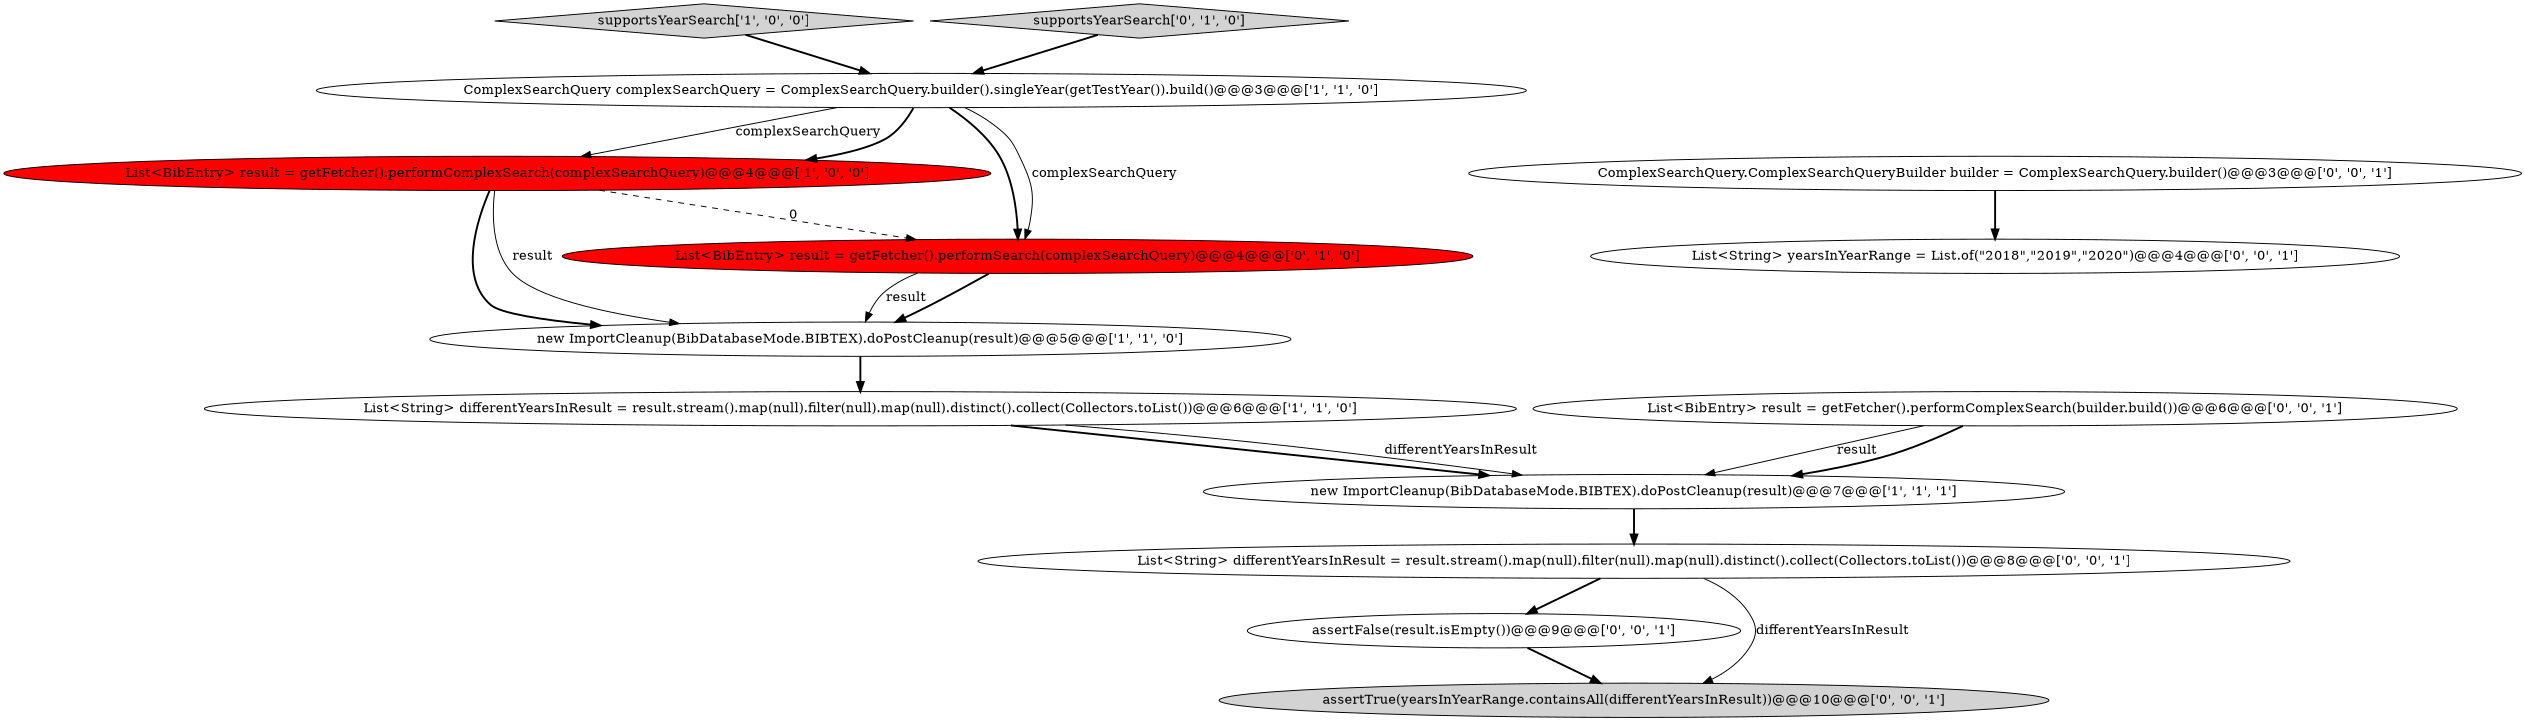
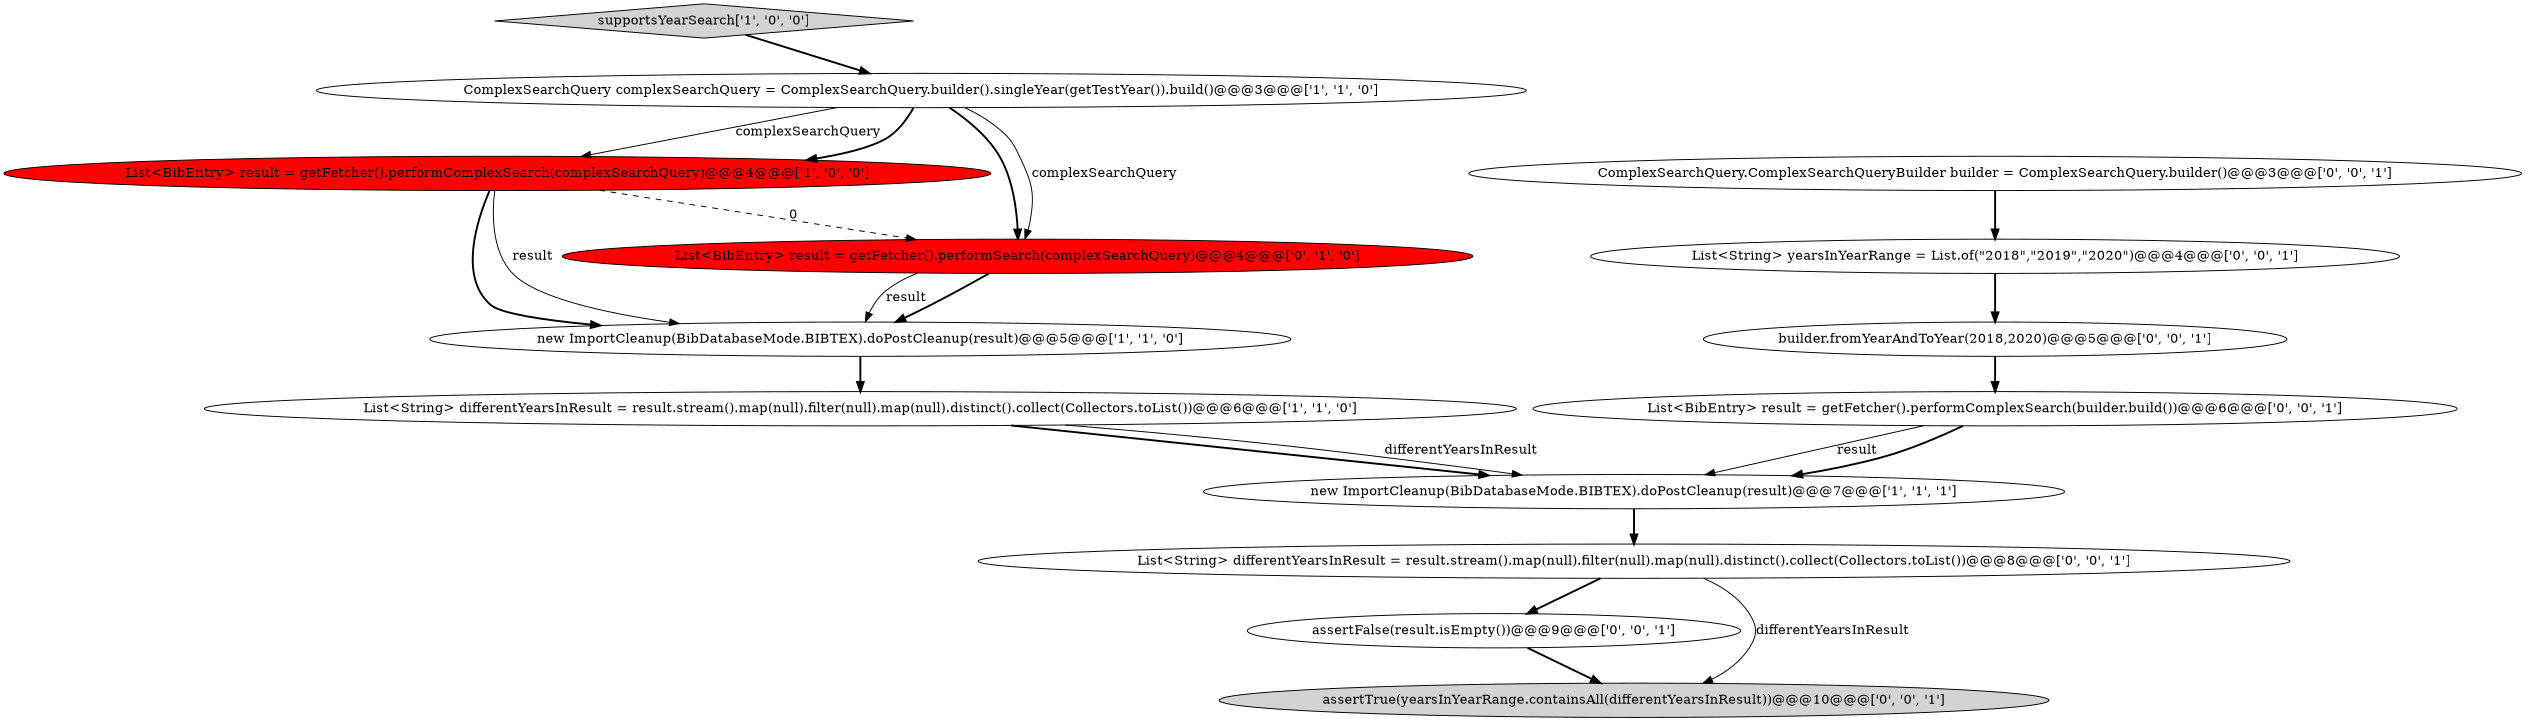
(1140, 21) -> none
none -> (1995, 339)
